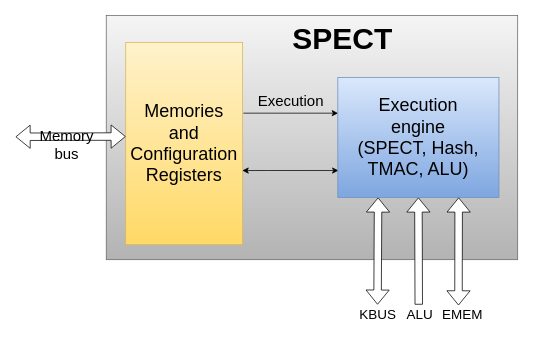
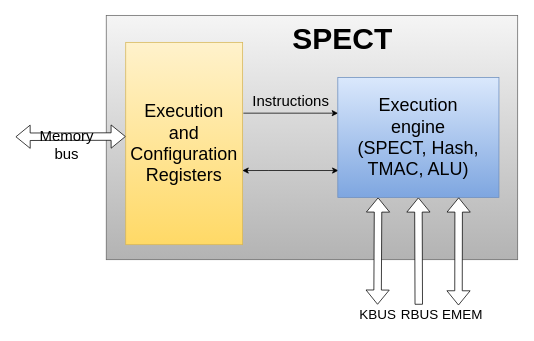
(291, 98) -> (291, 98)
(184, 144) -> (184, 144)
(420, 315) -> (420, 315)
